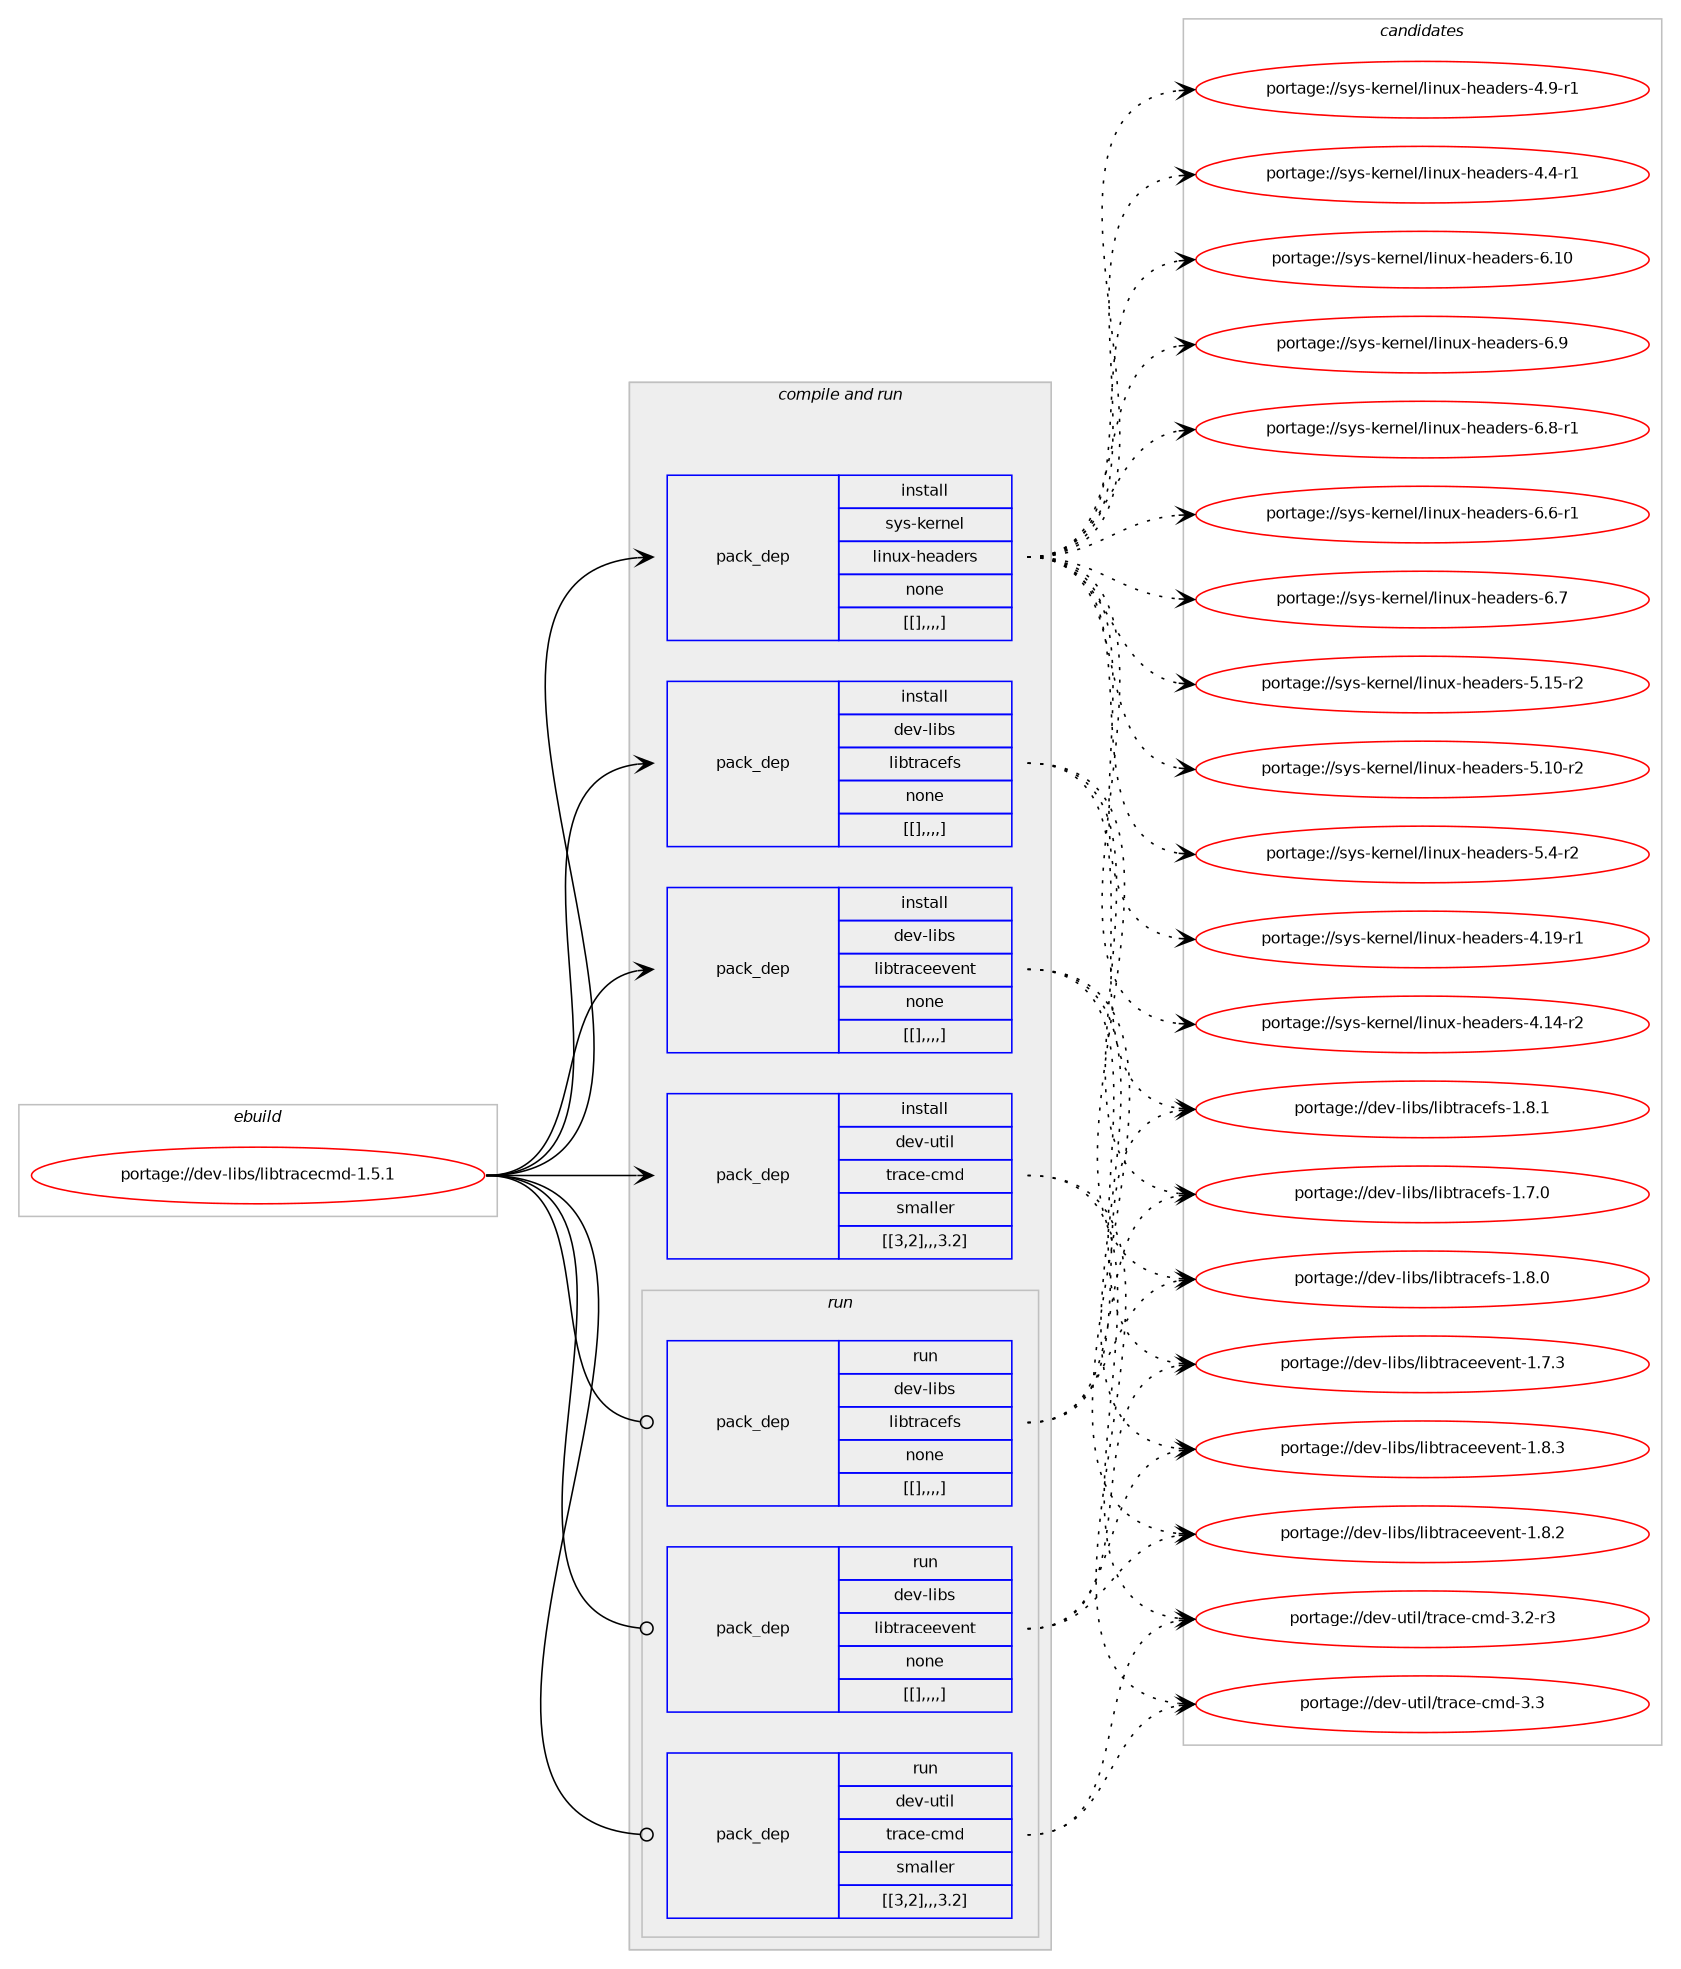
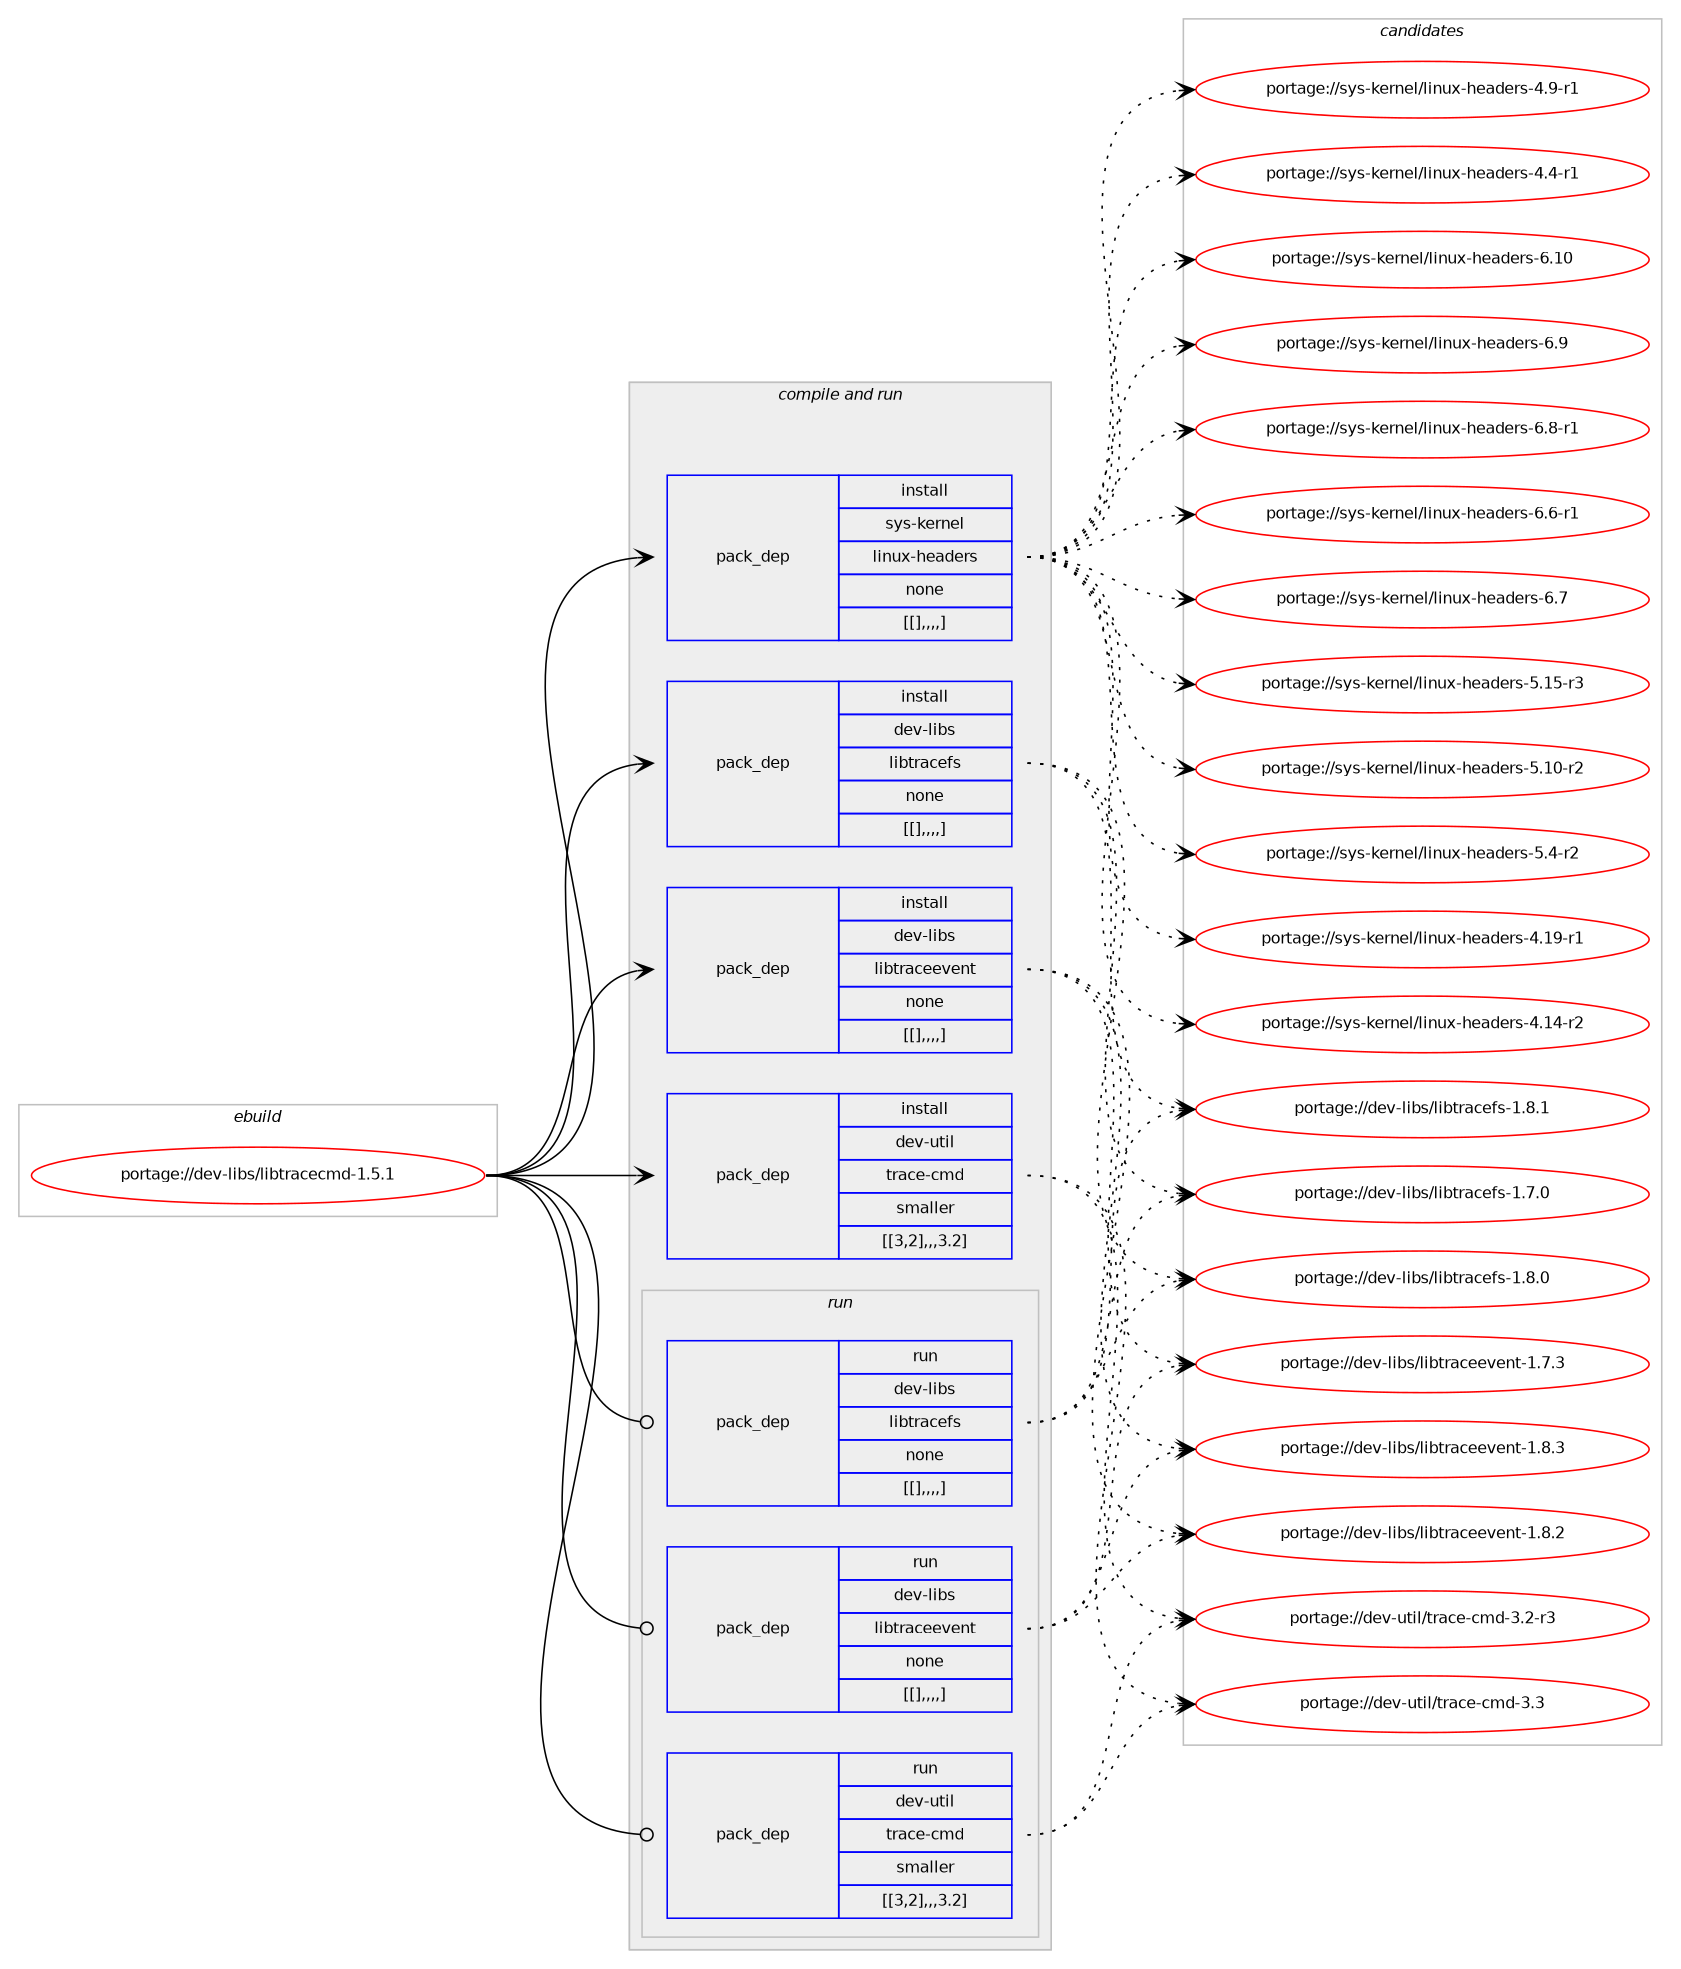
(1423, 685) -> (1423, 685)
